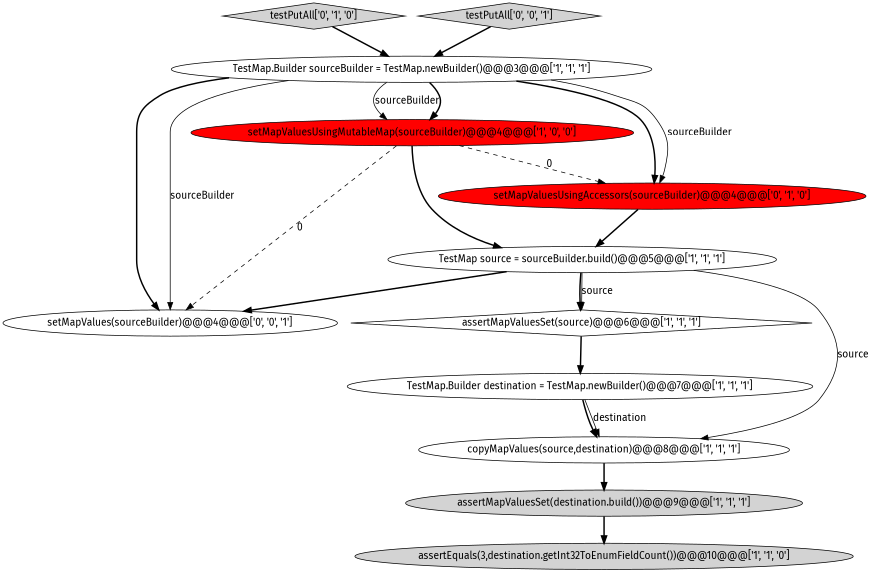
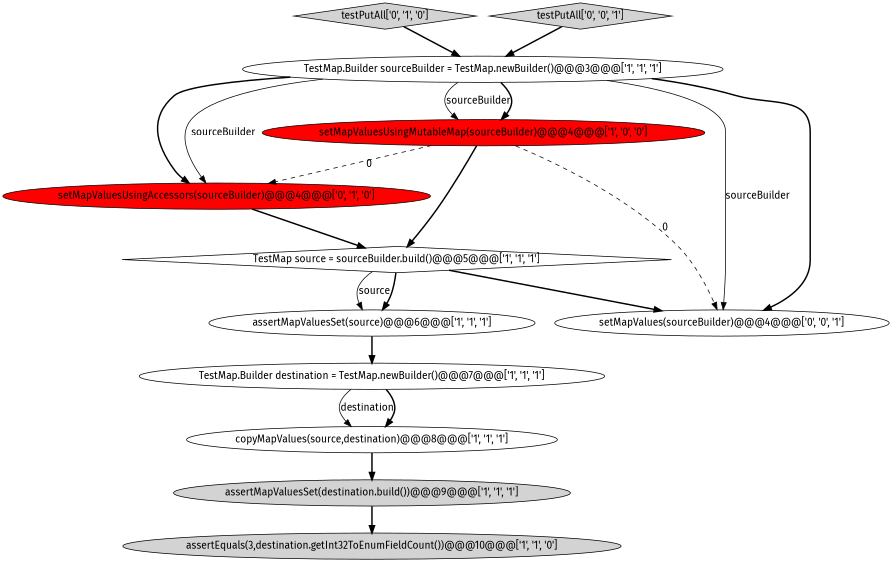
(582, 260) -> (397, 260)
(581, 323) -> (372, 323)
(837, 348) -> none
